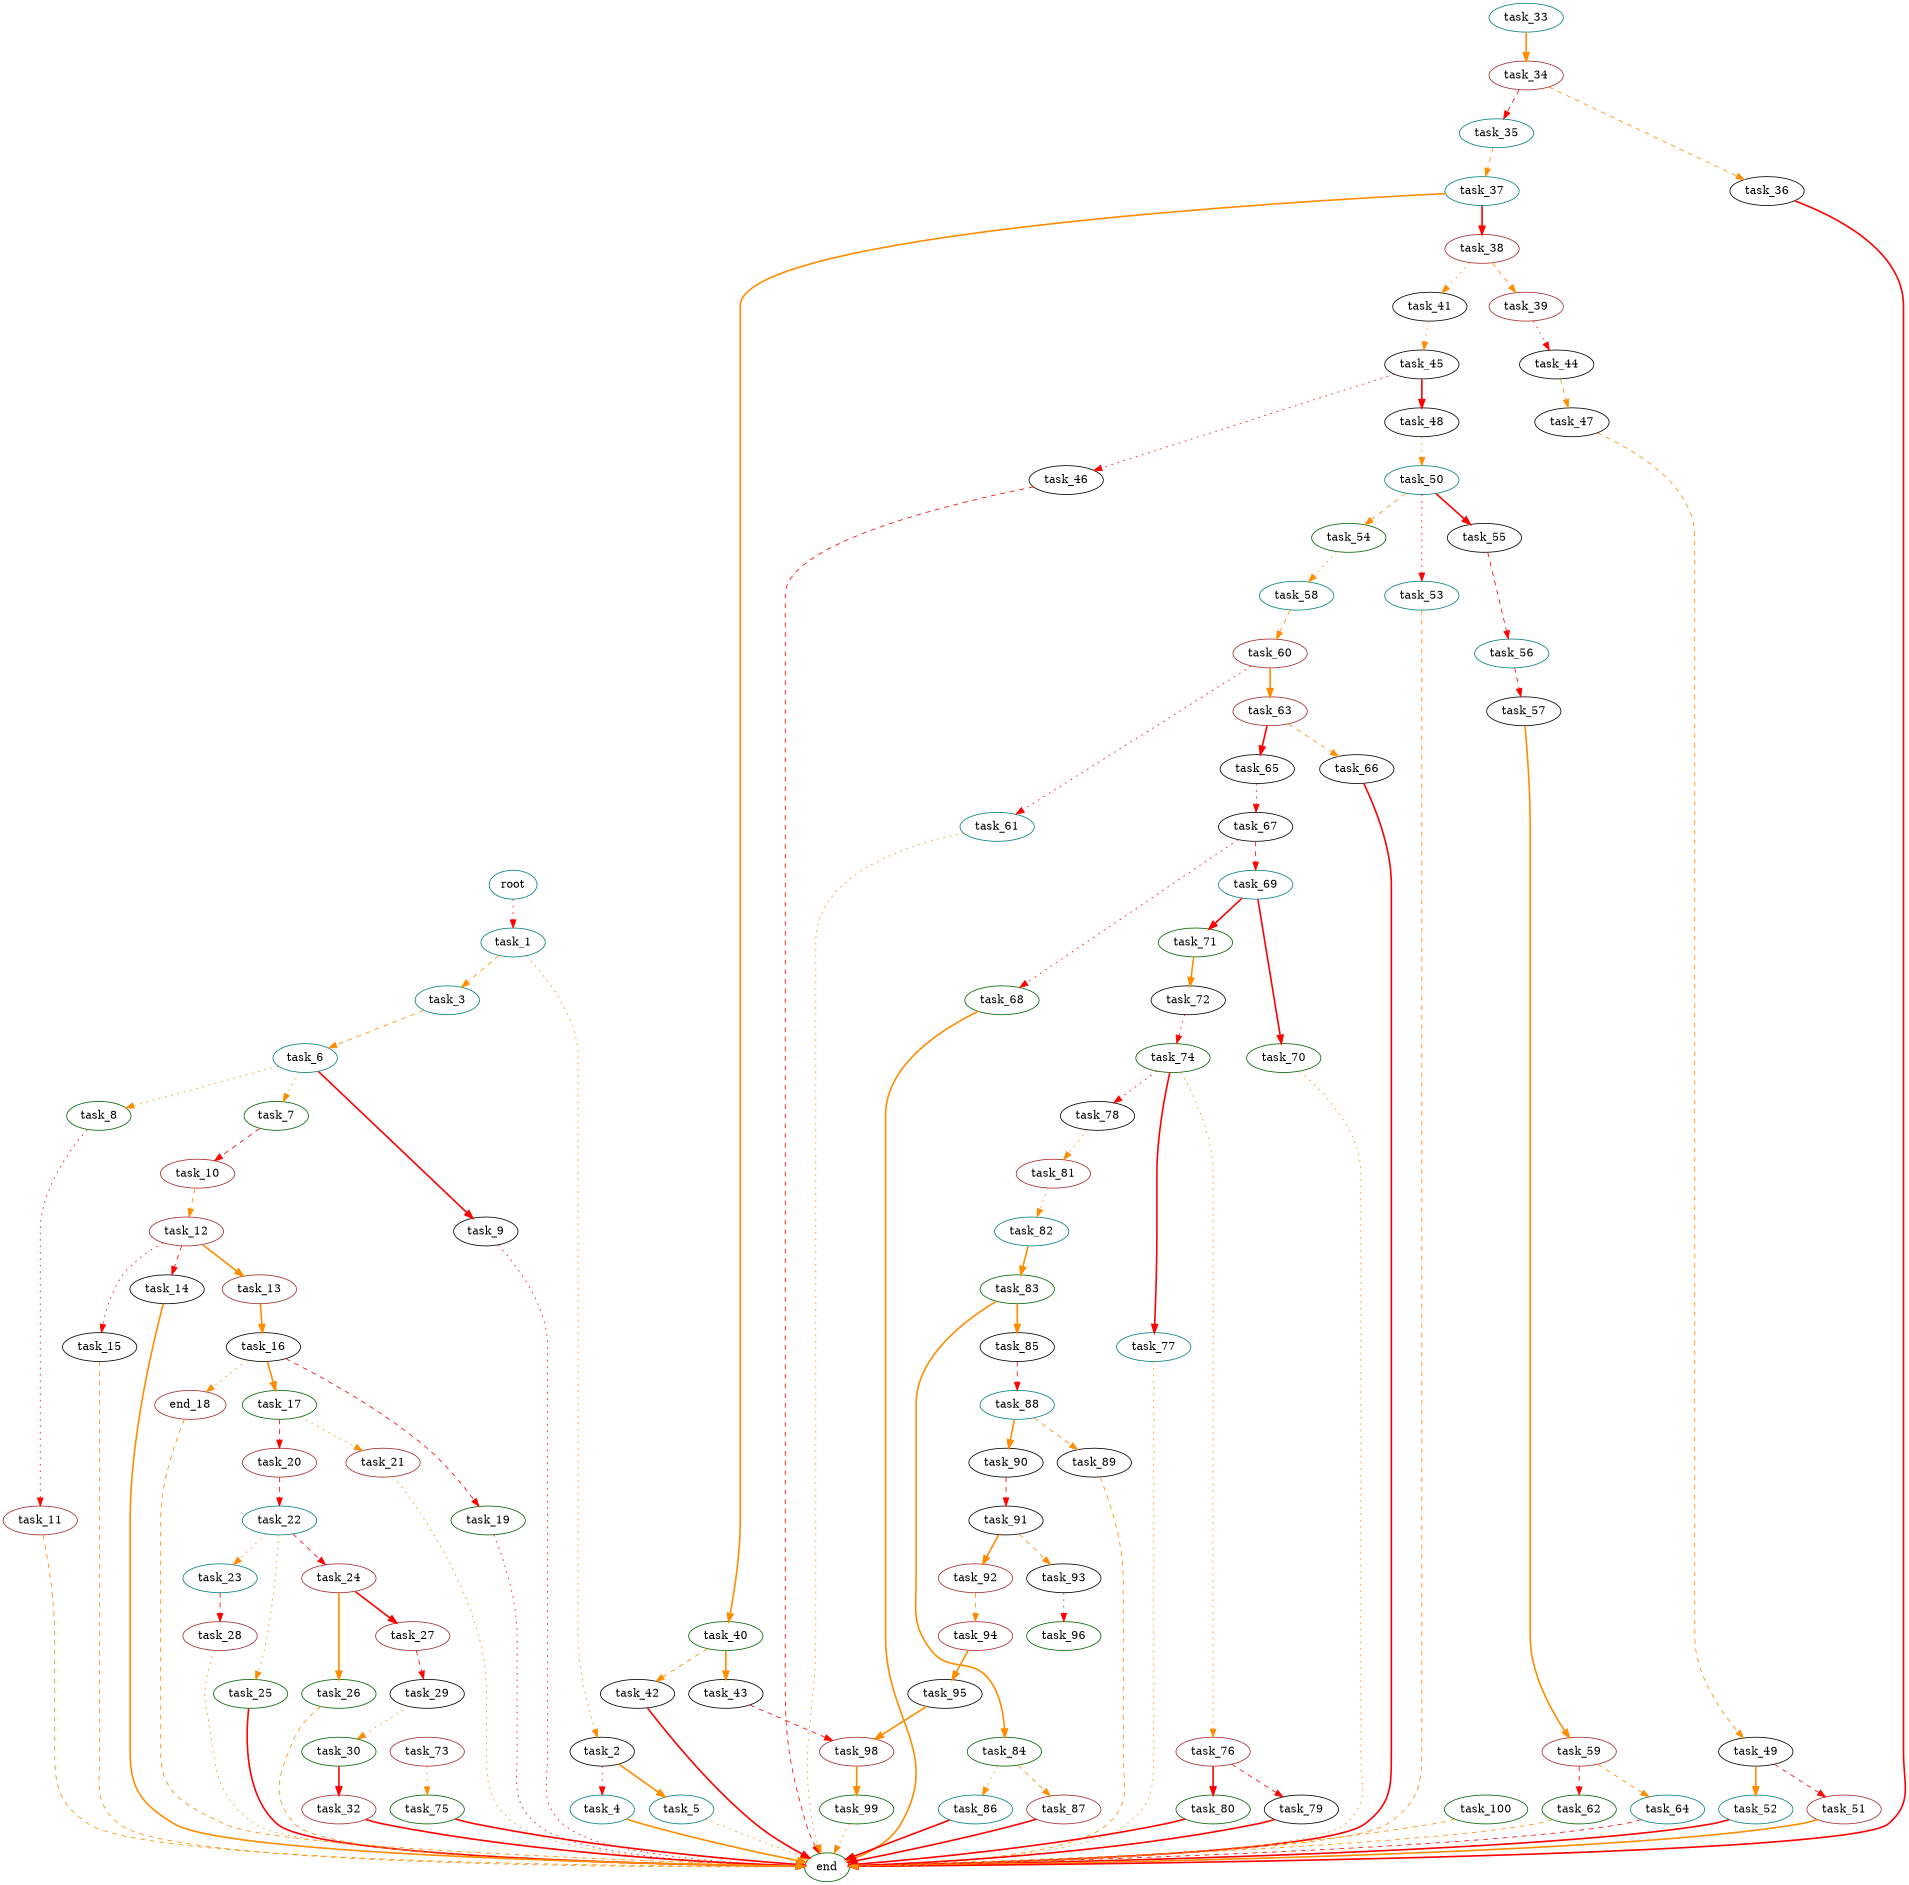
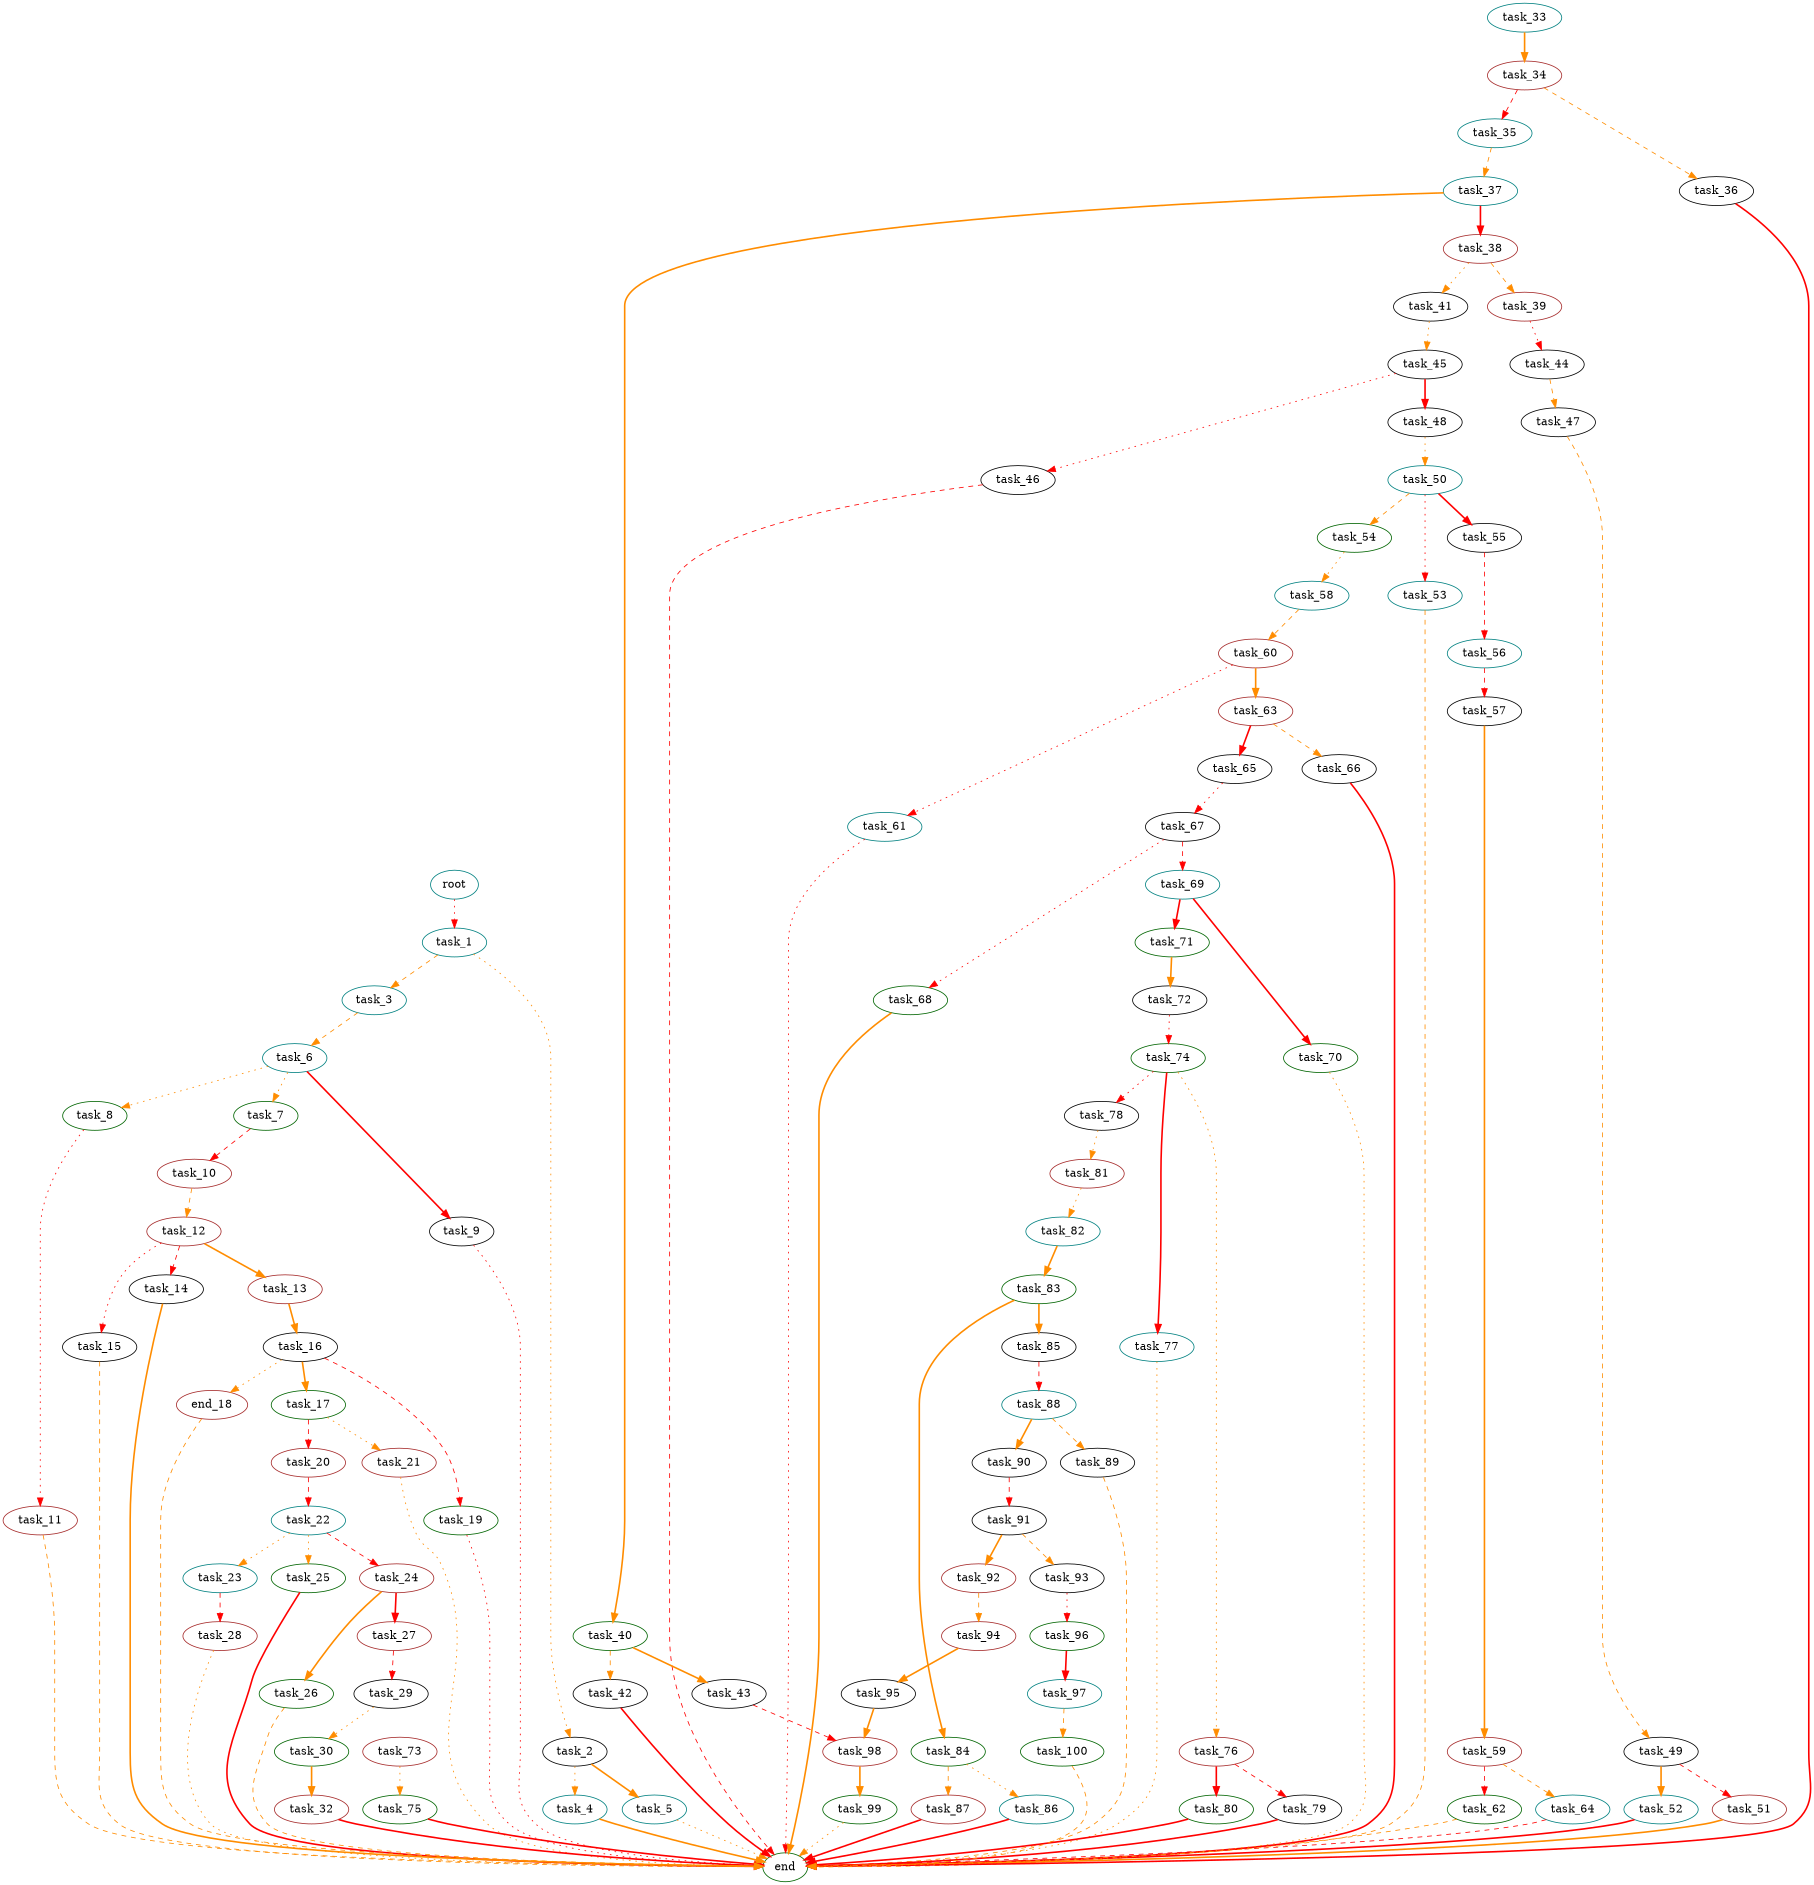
(816, 1295) -> (788, 1327)
none -> (1065, 1694)
(339, 1777) -> (312, 1777)
(602, 1777) -> (575, 1777)
